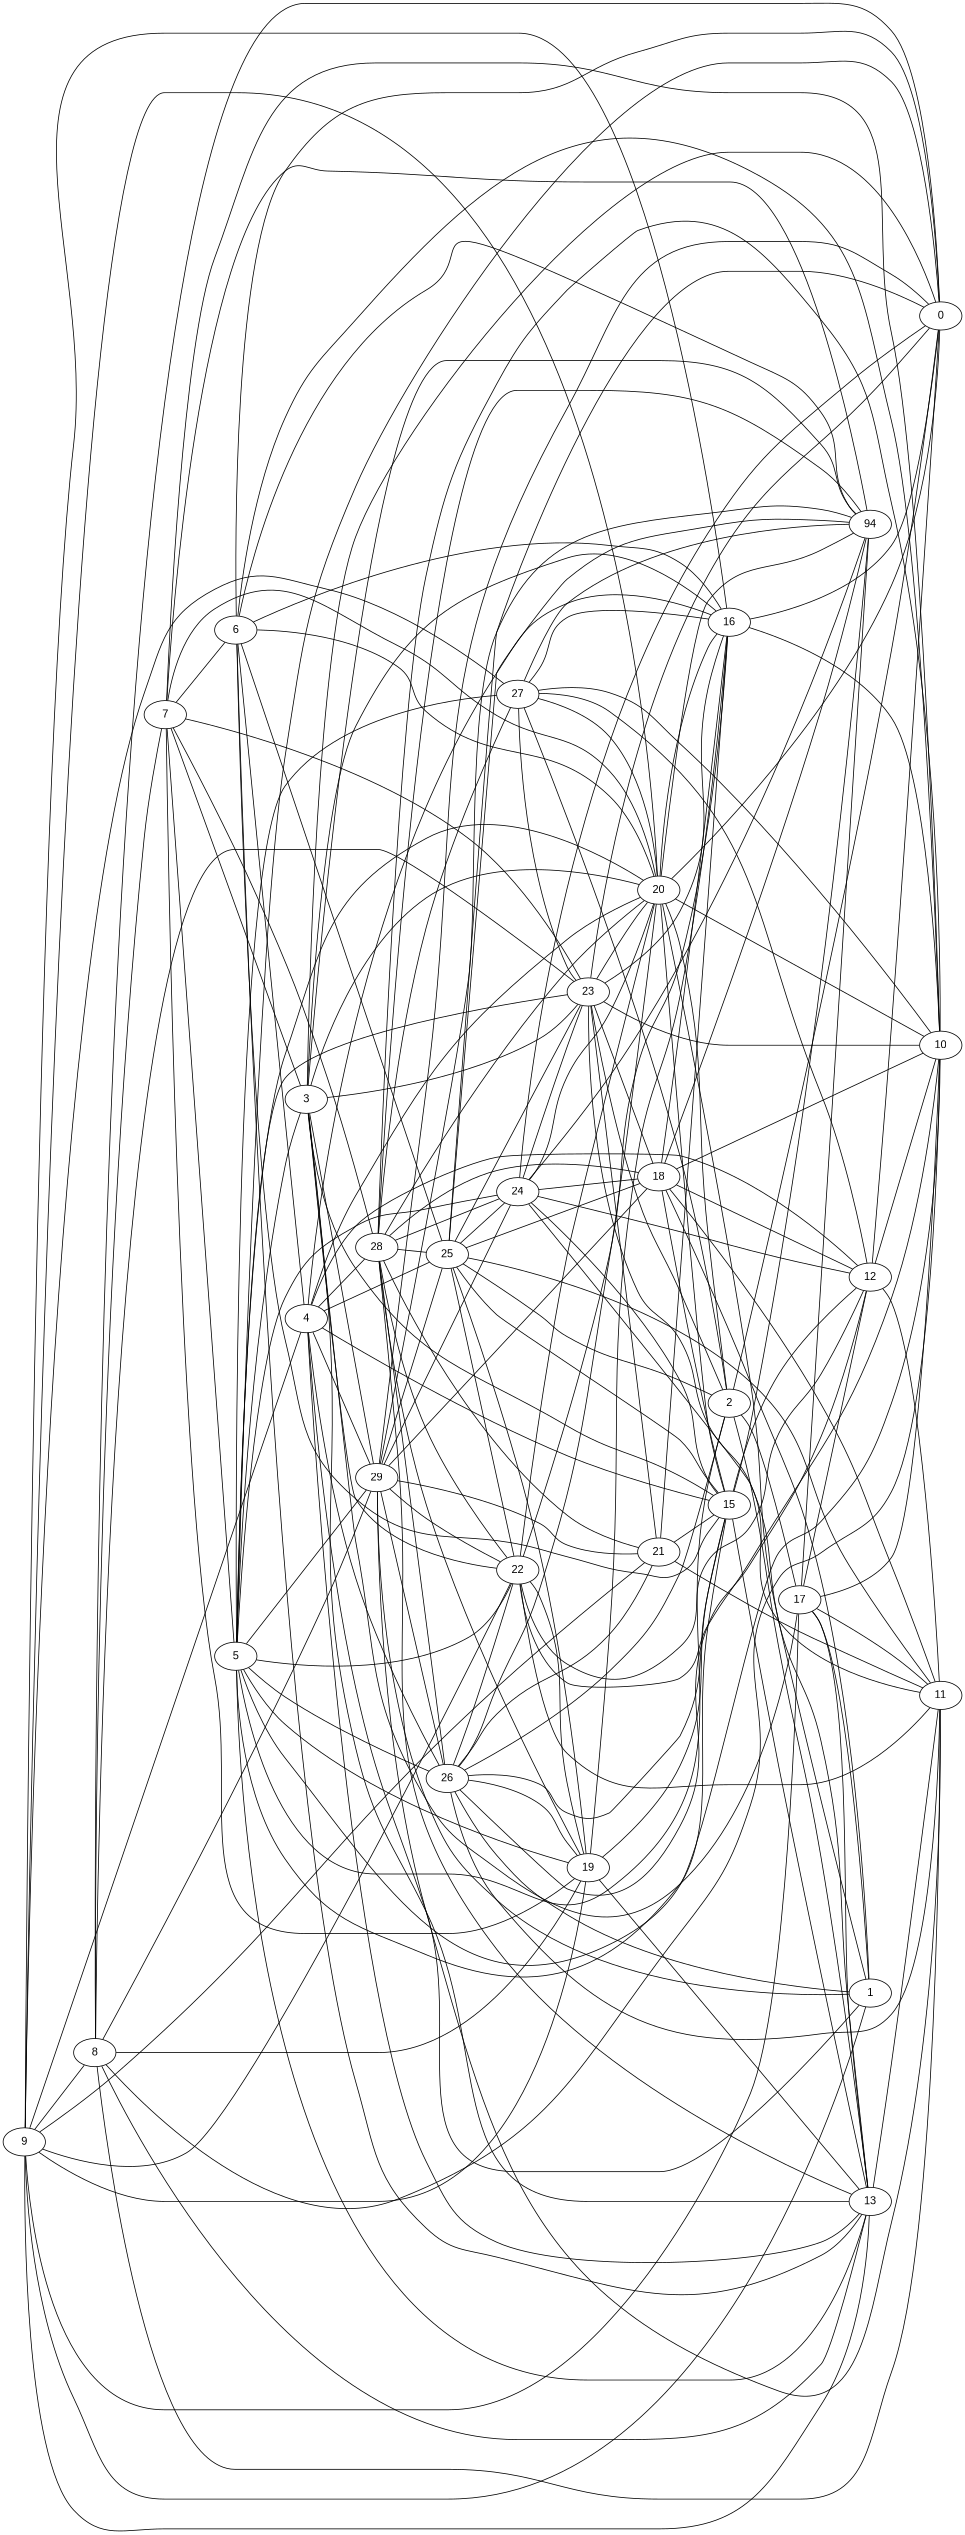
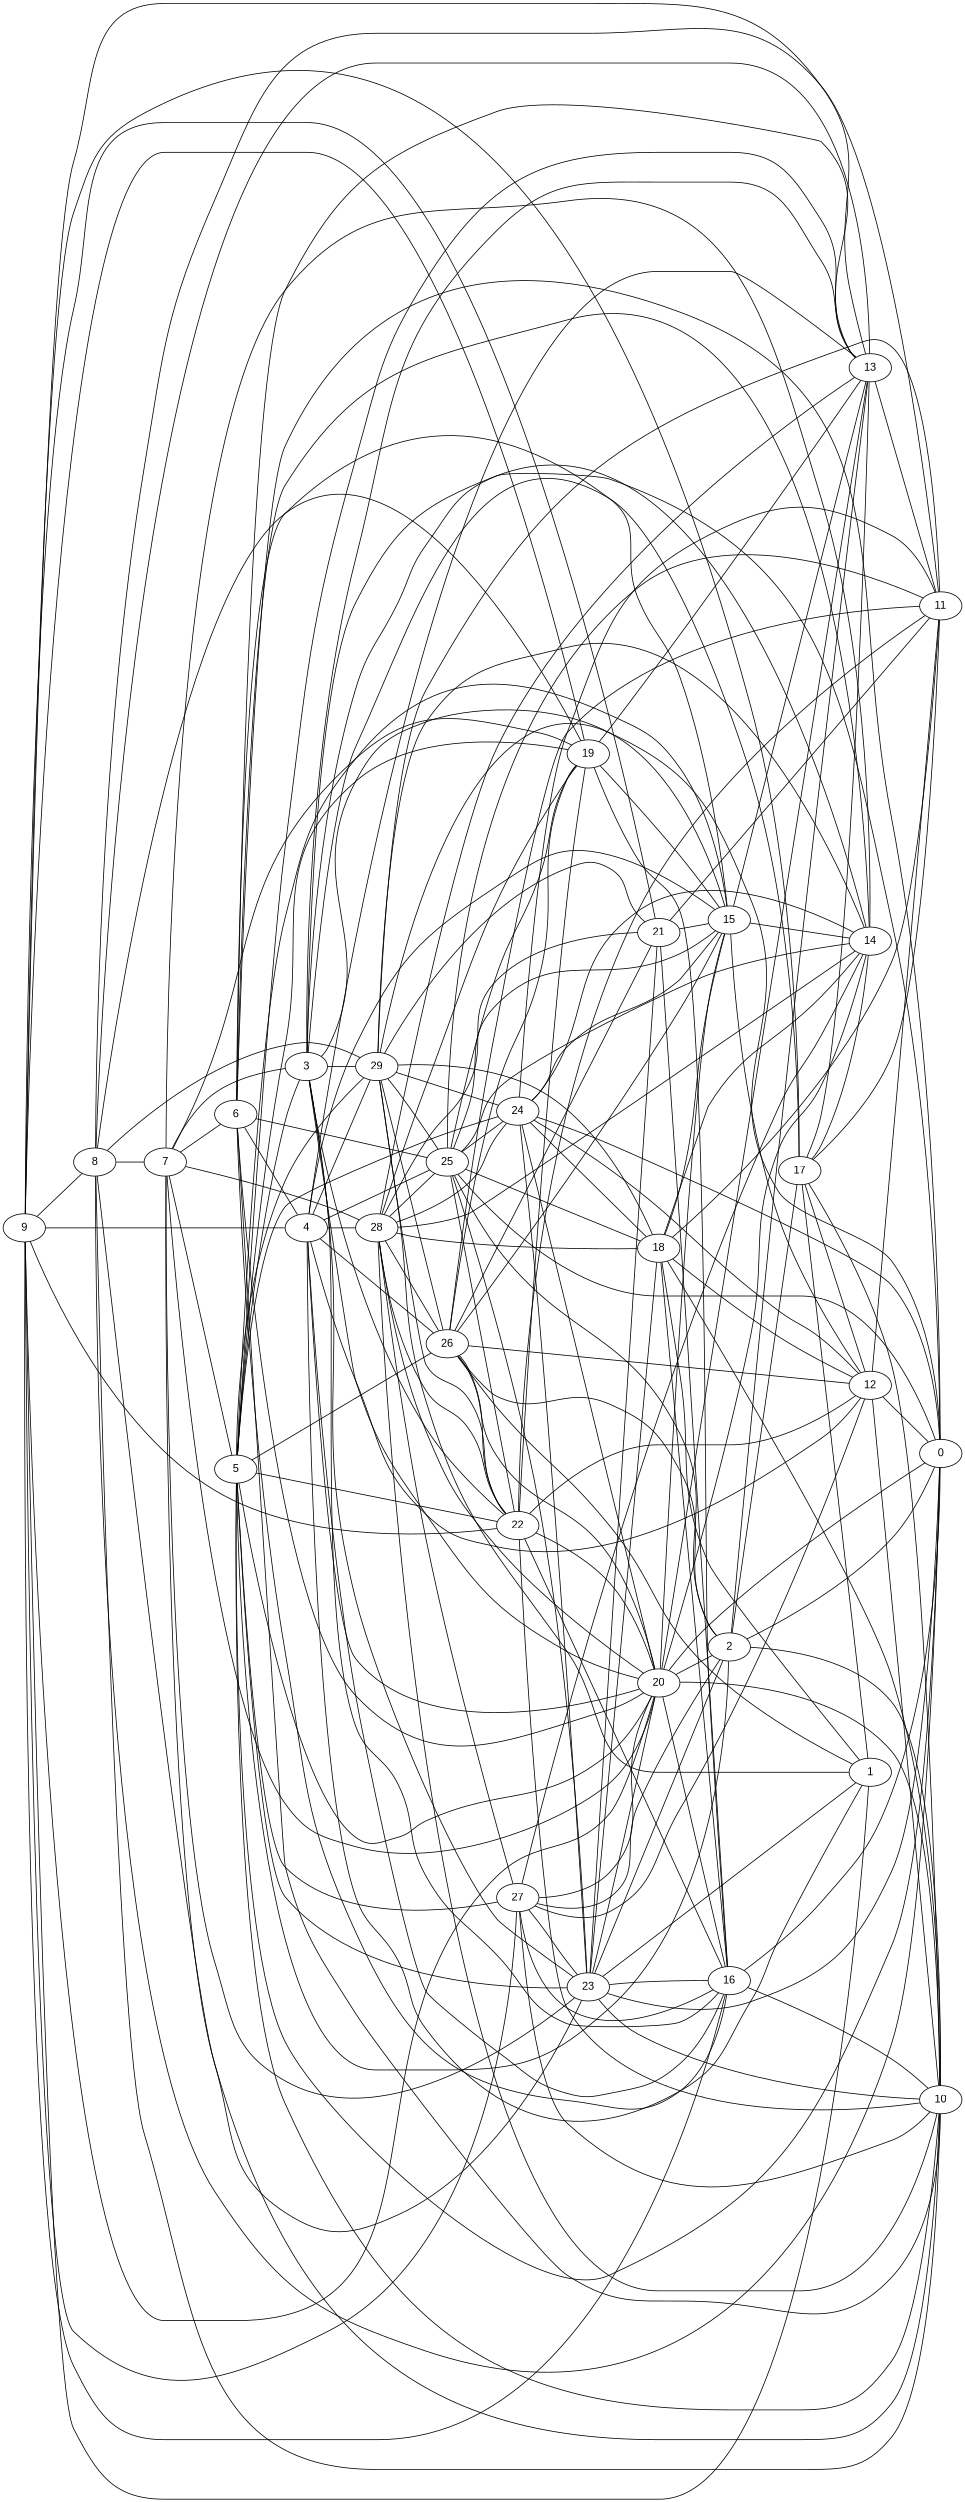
(870, 524) -> (870, 941)
none -> (895, 1709)
